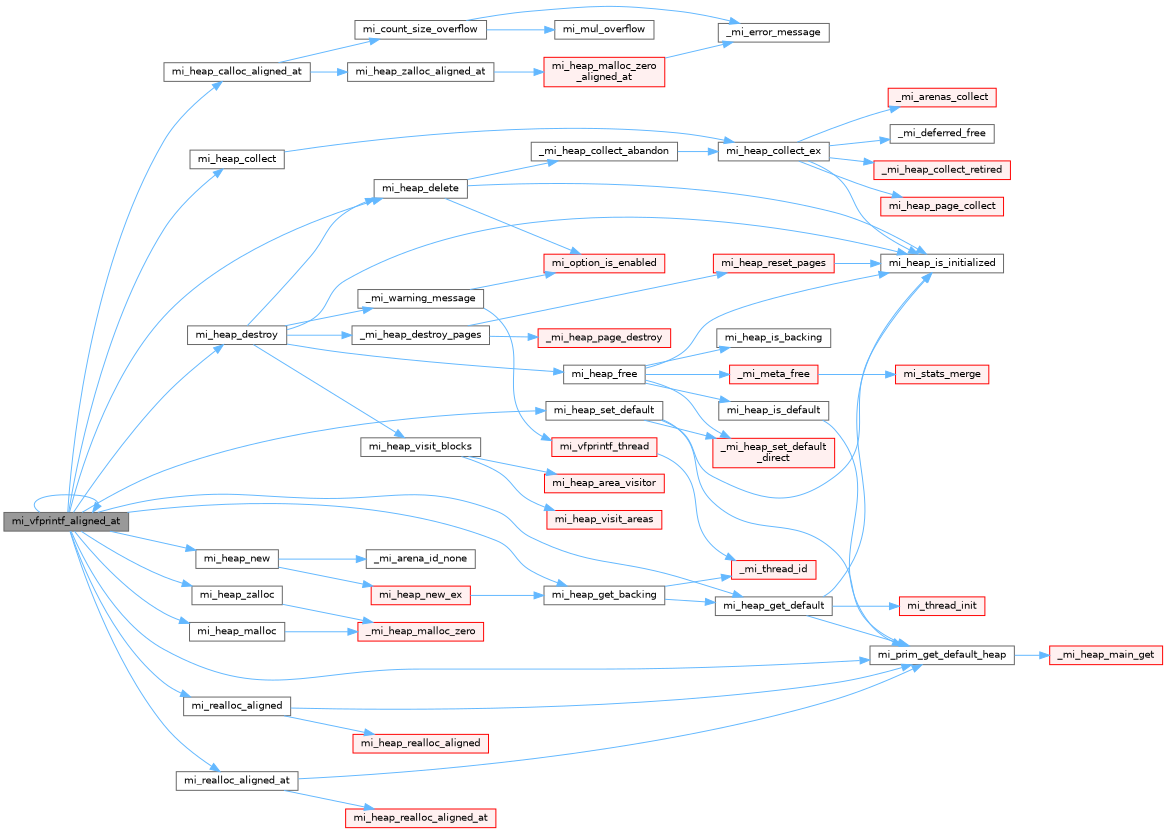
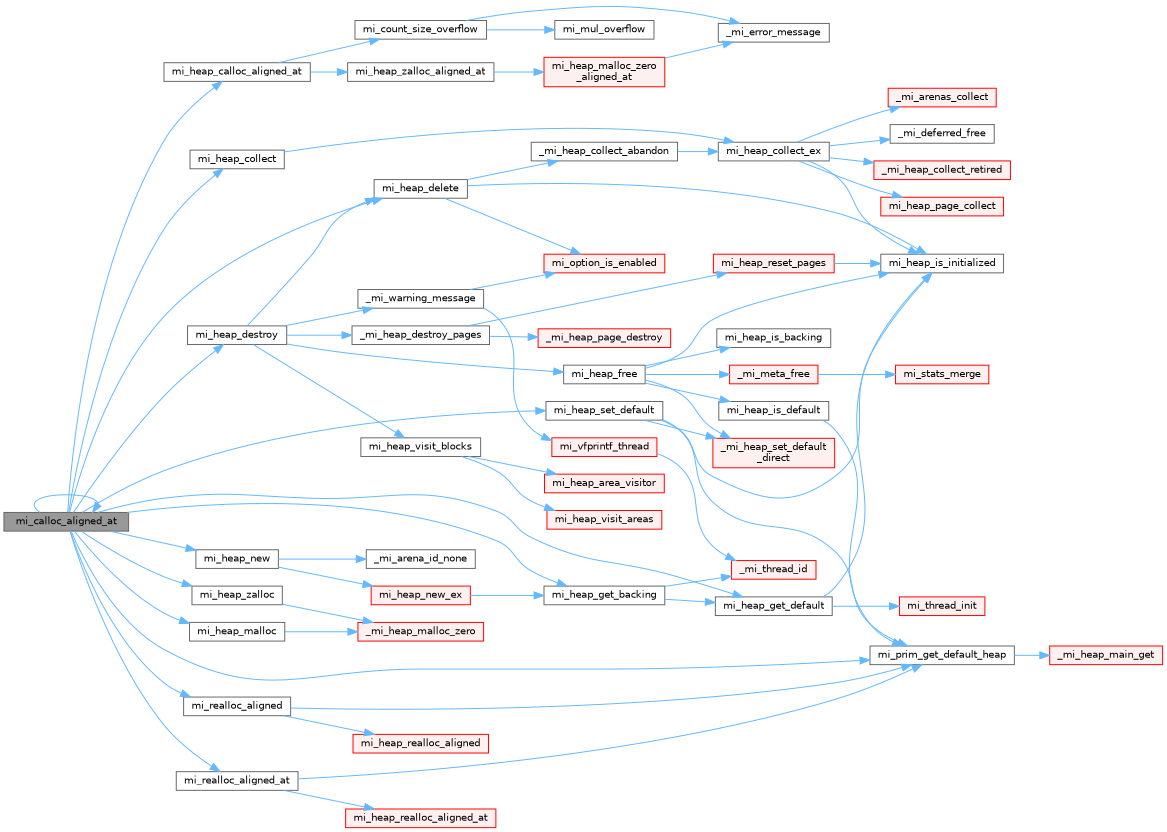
(578, 219) -> none
(66, 522) -> (66, 522)
(853, 629) -> none
